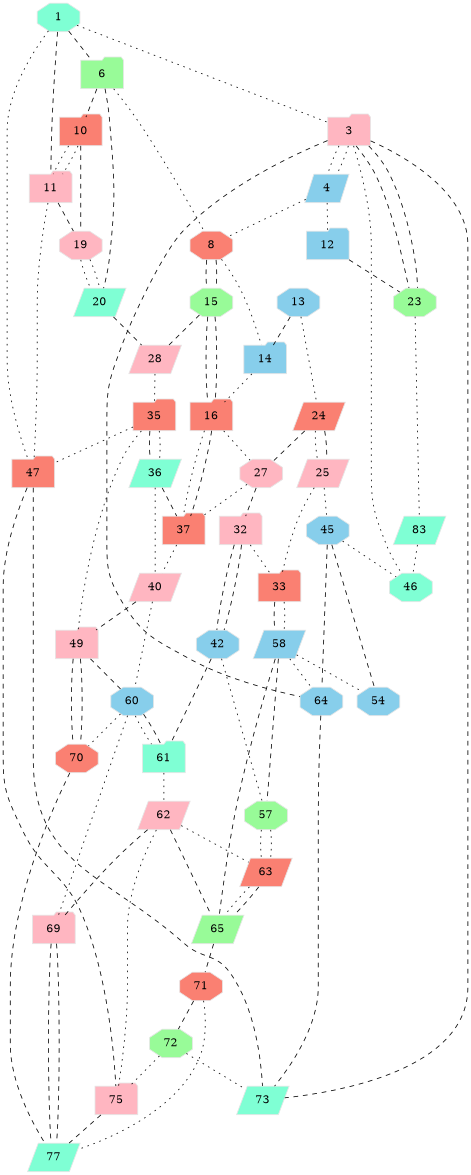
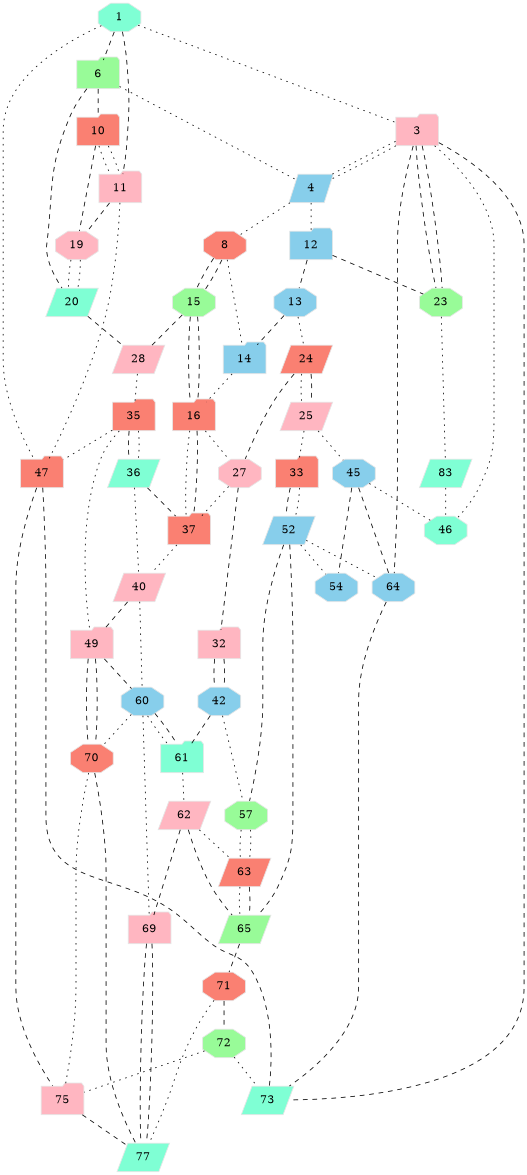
(162, 158) -> (208, 133)
none -> (303, 274)
(260, 559) -> none
(279, 644) -> (289, 530)
(127, 956) -> (76, 929)
